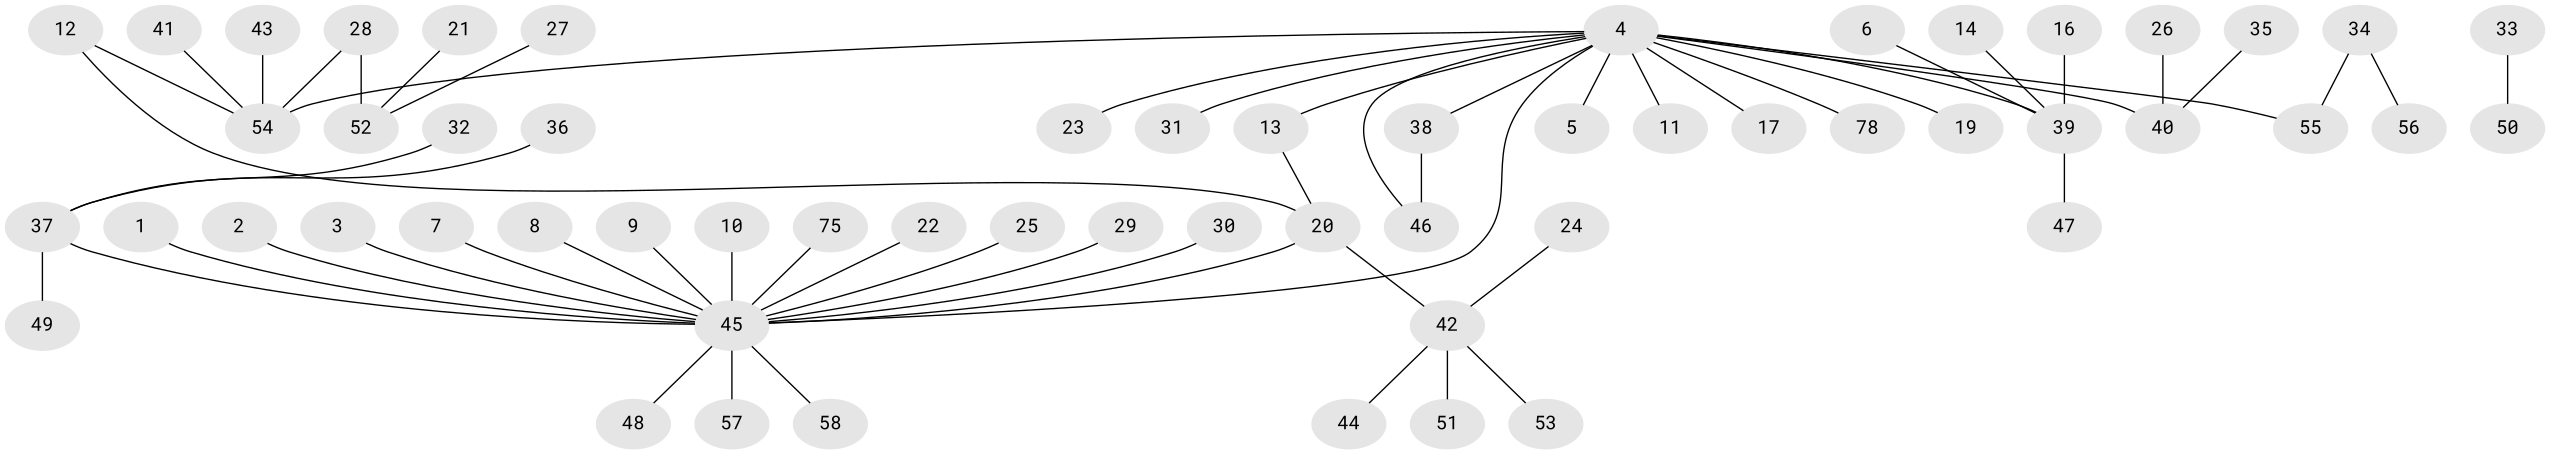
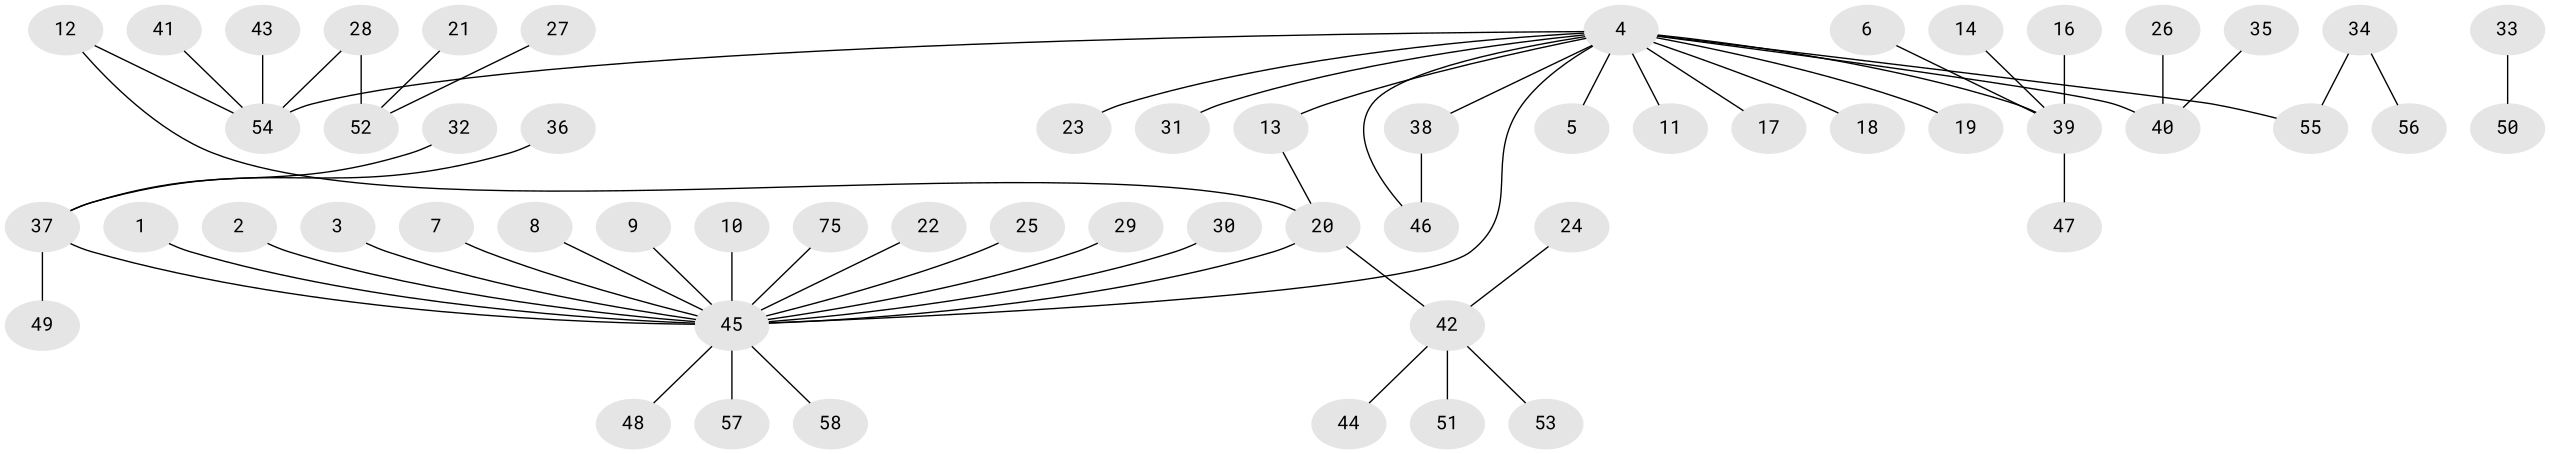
(1867, 129) -> (1867, 129)
